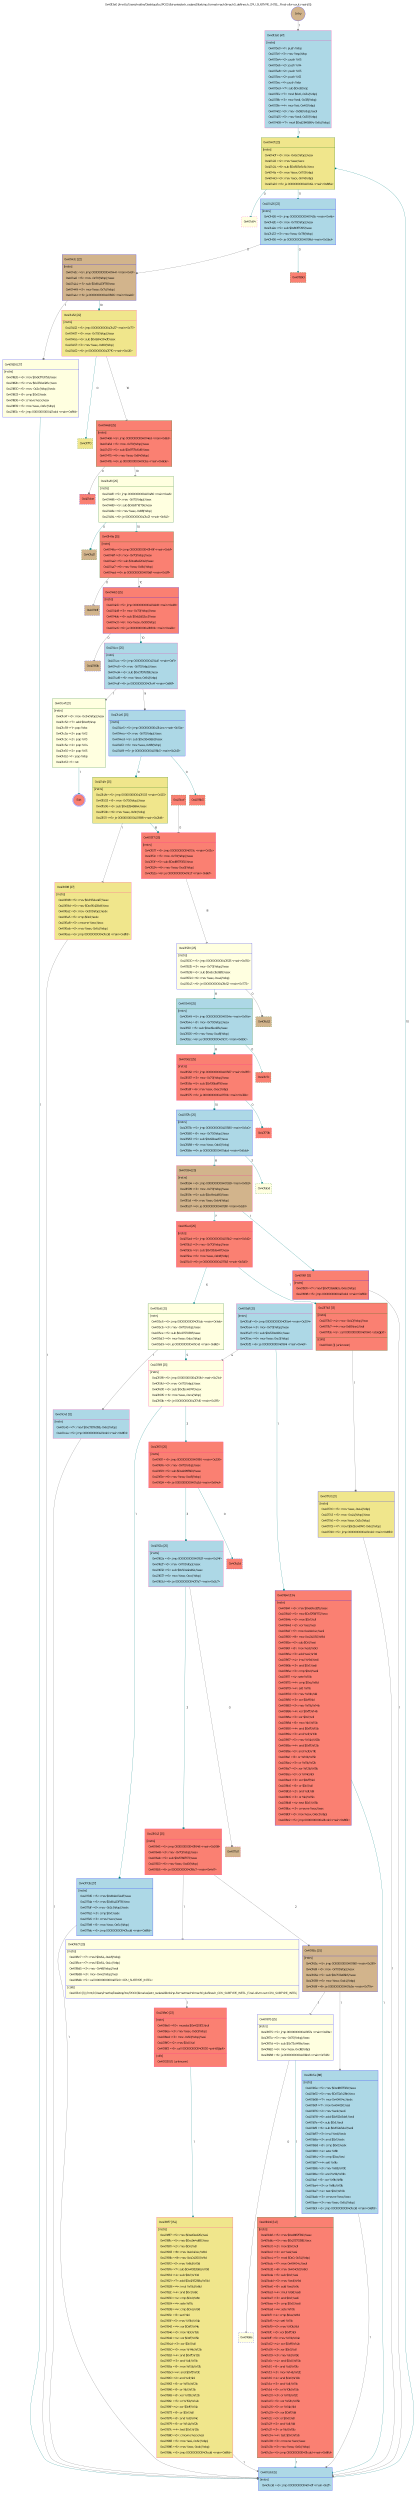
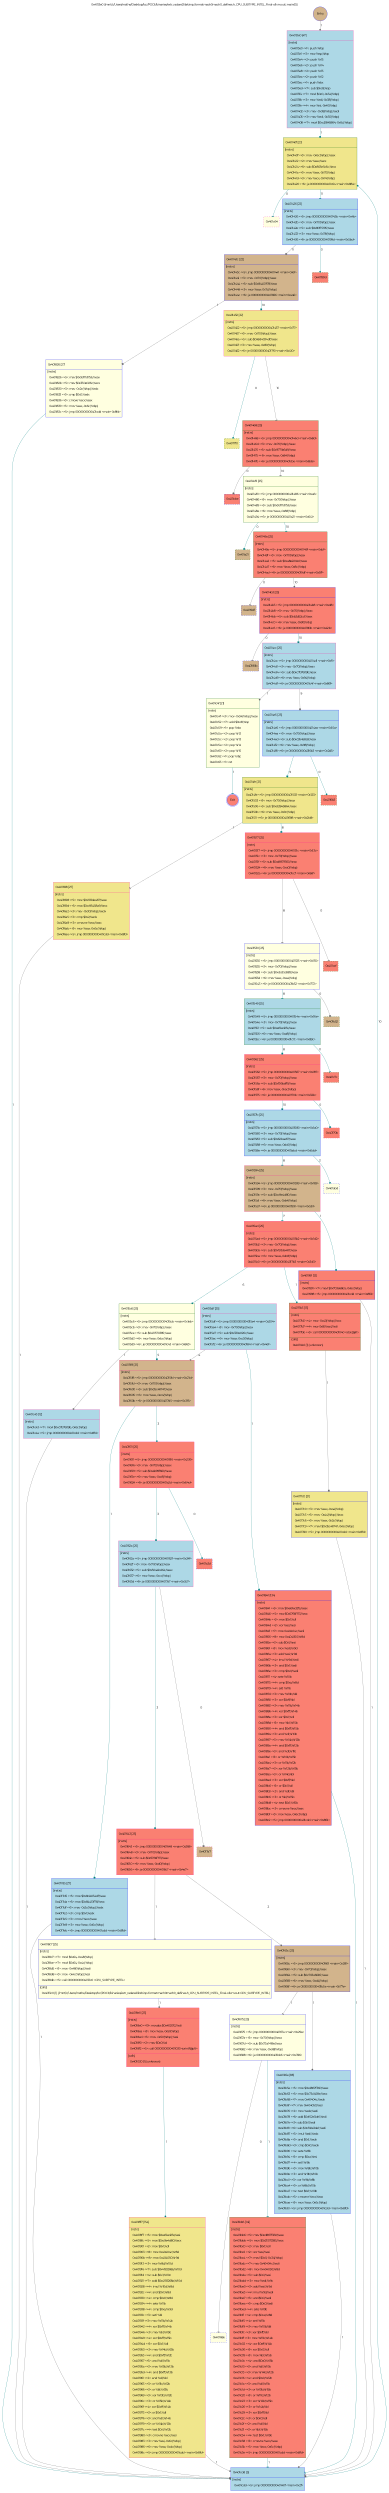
(179, 818) -> (311, 919)
(264, 1189) -> (332, 1189)
(186, 1383) -> (157, 1383)
